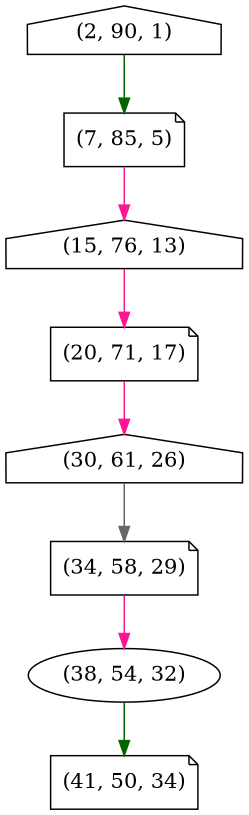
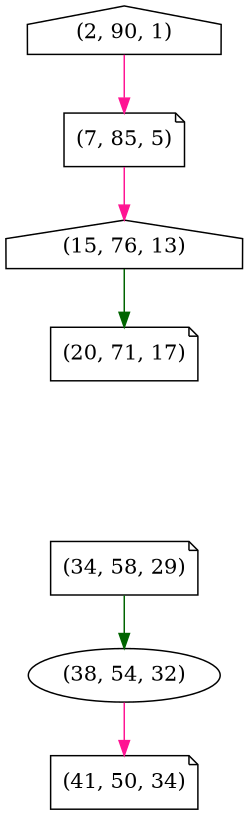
(124, 76) -> (124, 76)
(124, 290) -> (124, 290)
(124, 461) -> none
(124, 614) -> (124, 614)
(124, 722) -> (124, 722)
